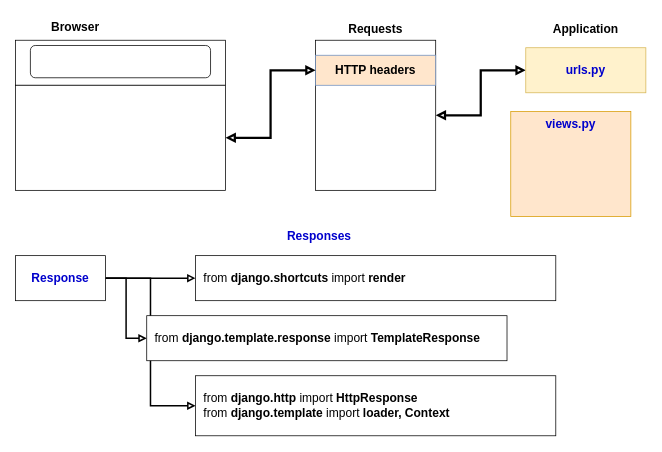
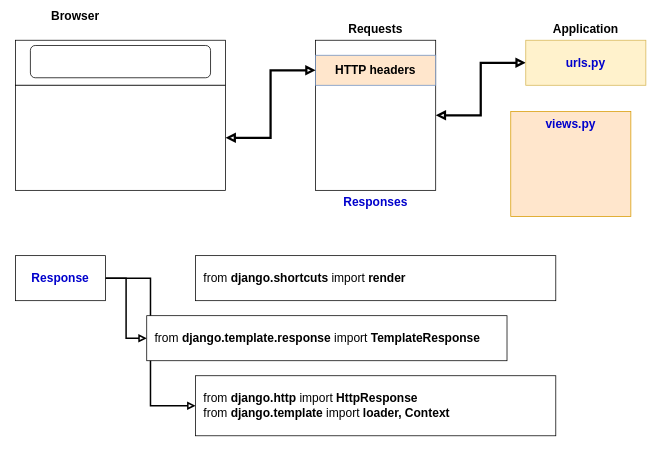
(75, 27) -> (75, 15)
(585, 70) -> (585, 63)
(319, 235) -> (375, 201)
(170, 278) -> none
